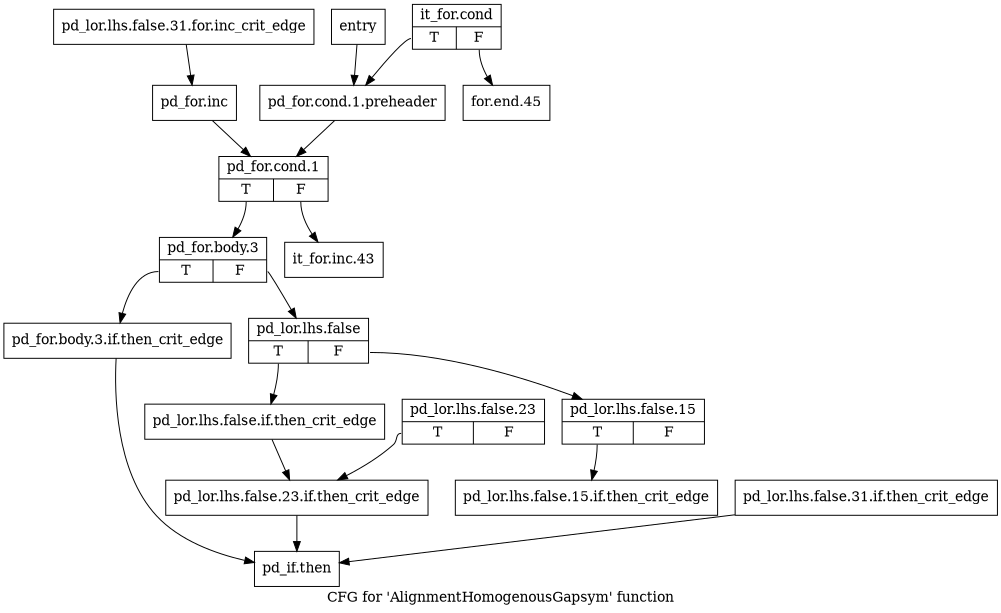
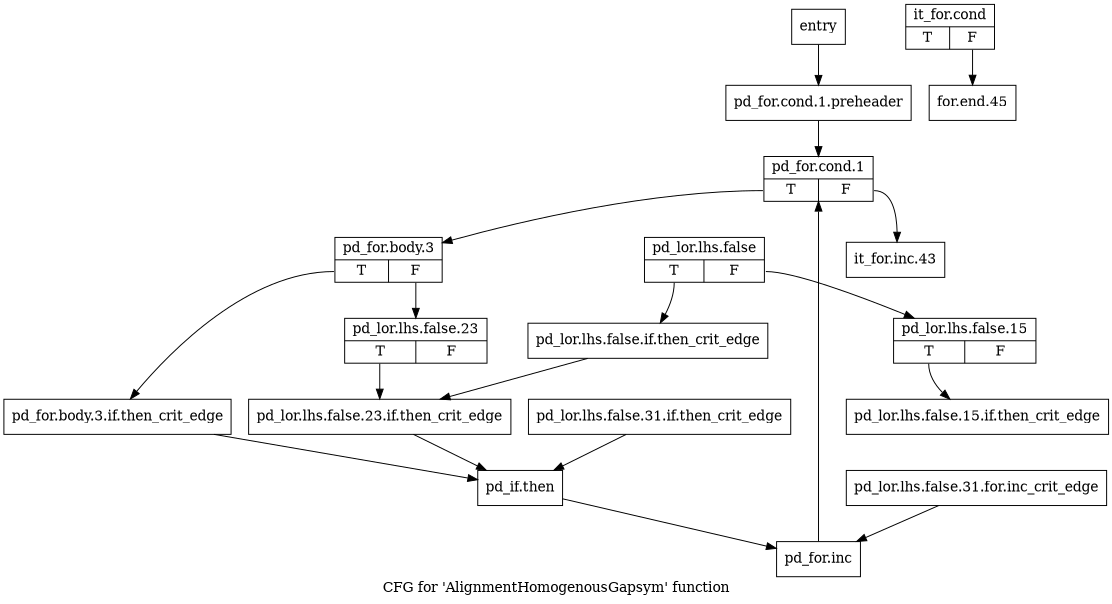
(390, 56) -> none
(280, 290) -> (416, 295)
none -> (665, 522)
